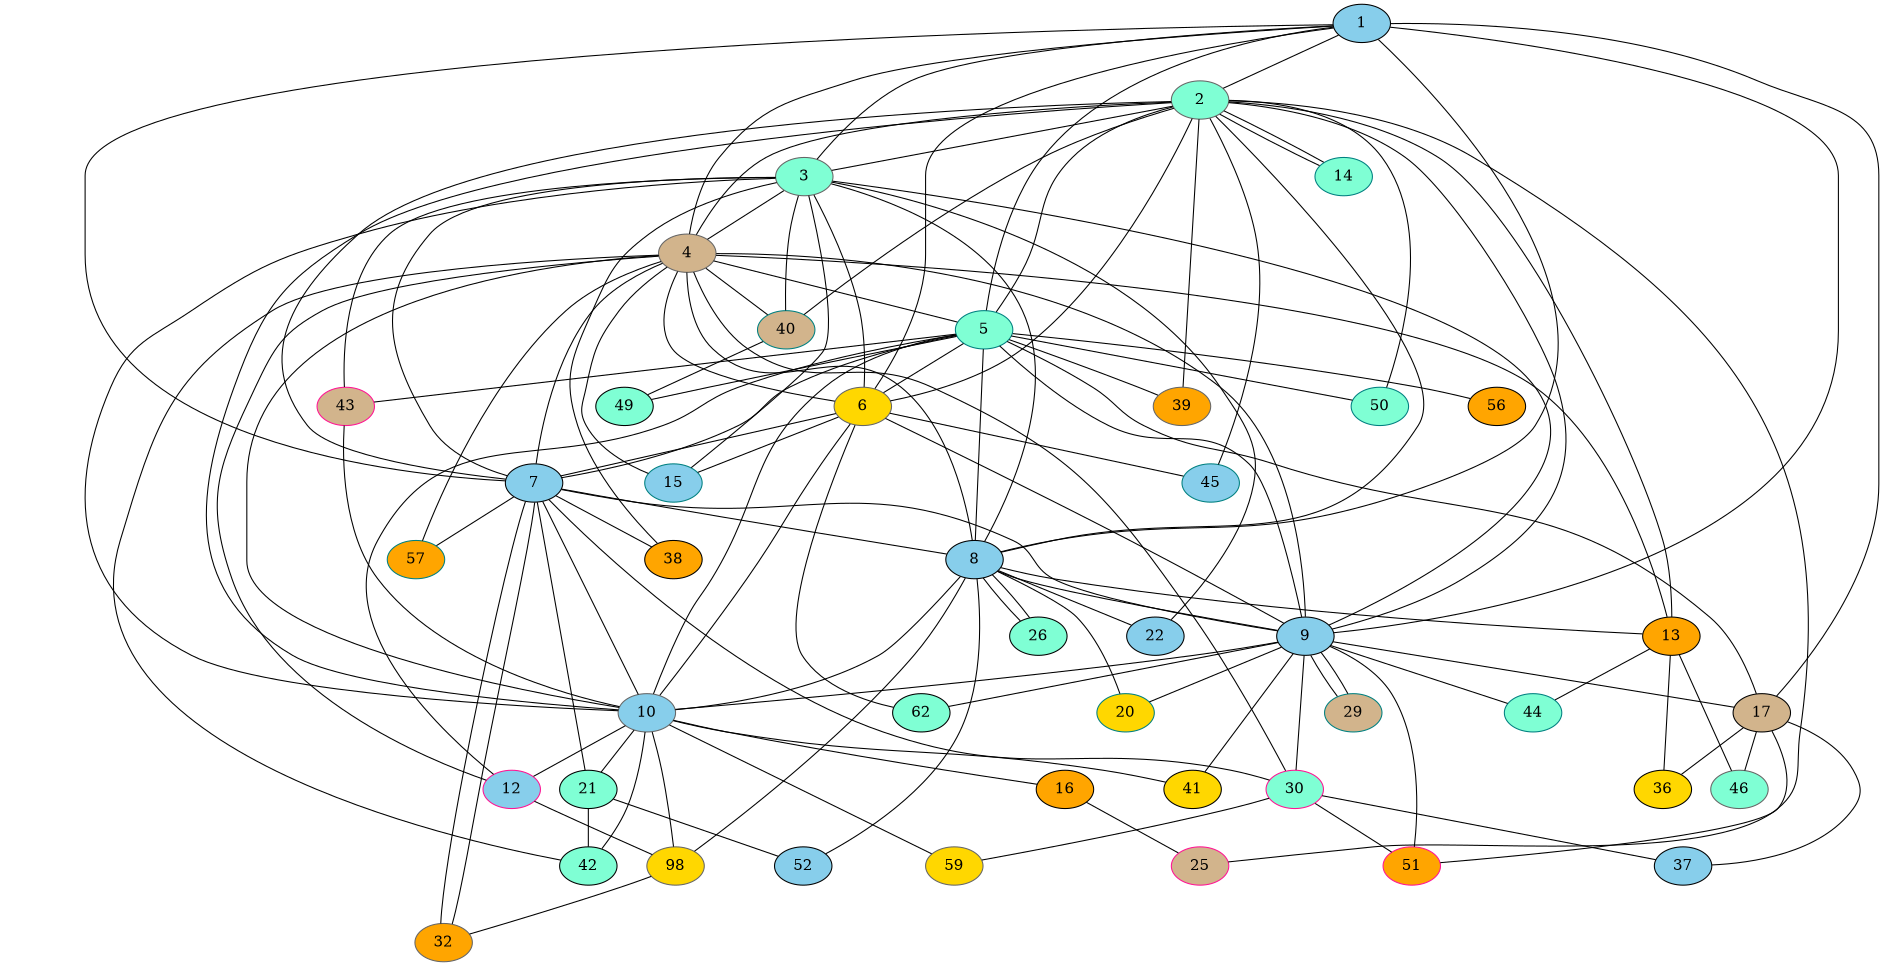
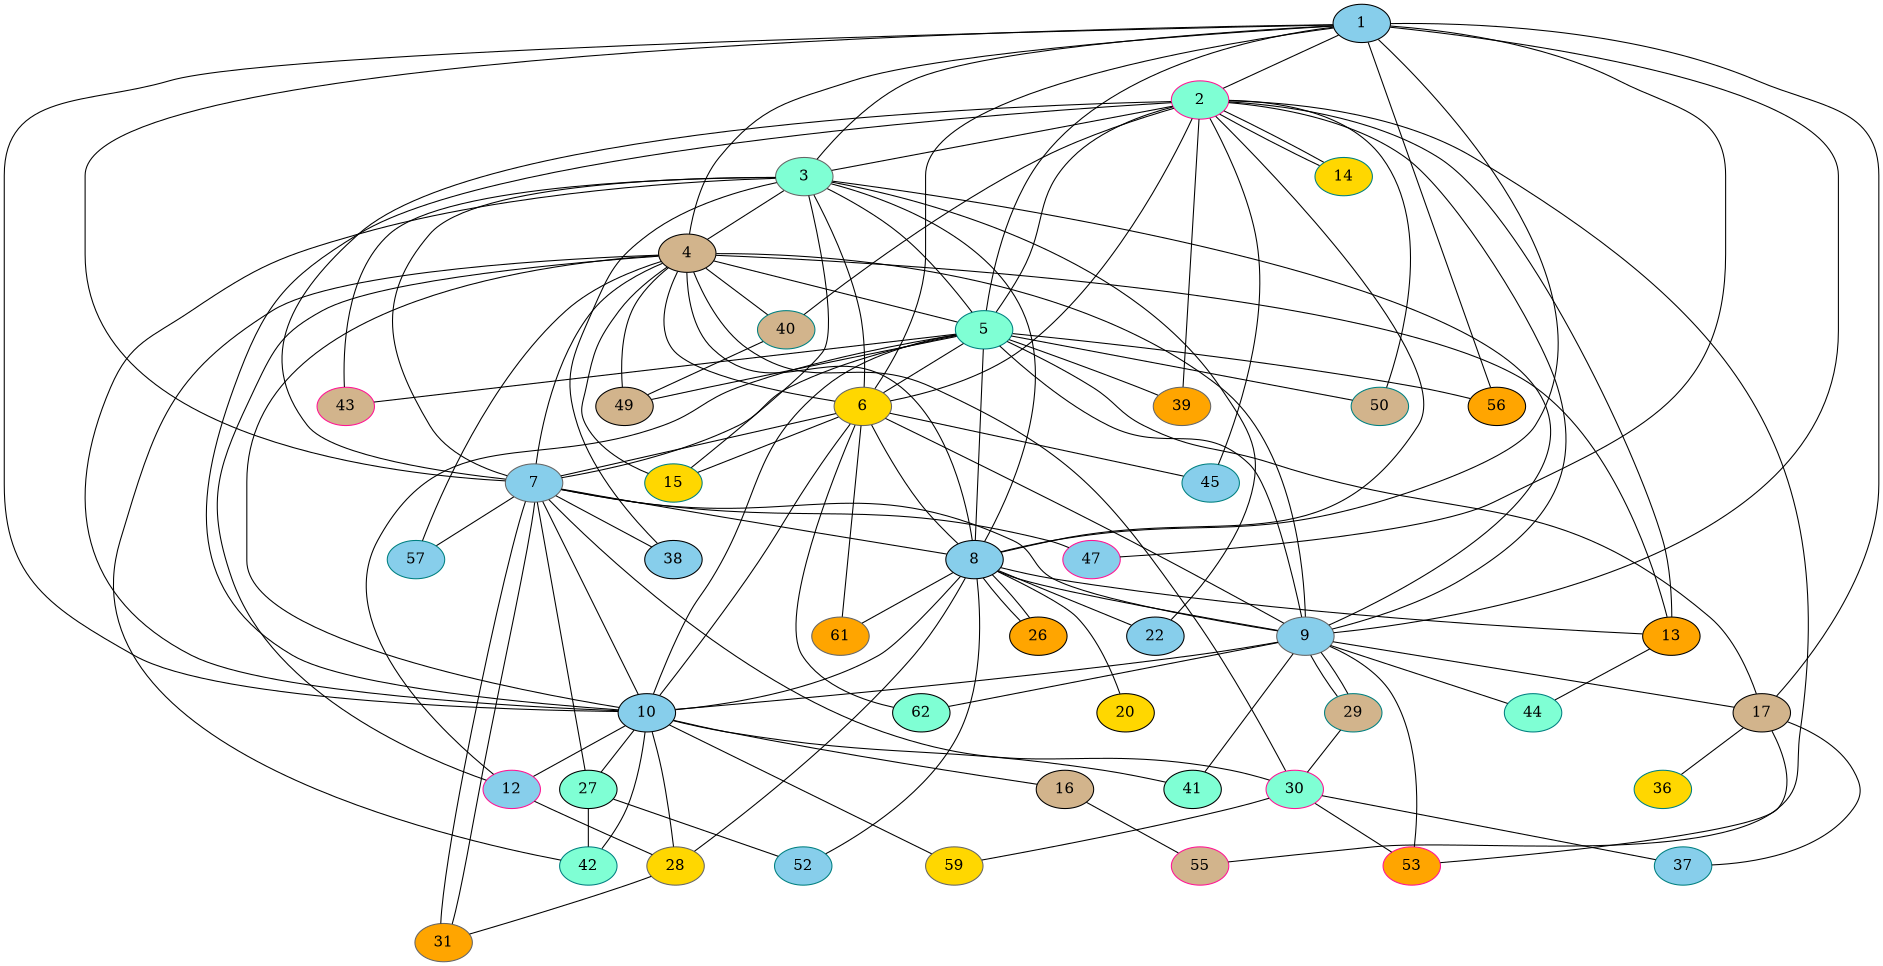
(1200, 100) -> (1200, 100)
(813, 141) -> (628, 320)
(1344, 177) -> (1344, 177)
none -> (1429, 215)
(788, 247) -> (901, 234)
(687, 253) -> (687, 253)
(625, 406) -> (625, 406)
(1380, 406) -> (1380, 406)
(534, 483) -> (534, 483)
(673, 483) -> (673, 483)
none -> (909, 488)
(416, 560) -> (416, 560)
(673, 560) -> (673, 560)
none -> (1092, 560)
(420, 620) -> (134, 89)
none -> (840, 636)
(1038, 636) -> (1038, 636)
(1305, 636) -> (1305, 636)
(1215, 675) -> none
(647, 713) -> (647, 713)
(1126, 713) -> (1126, 713)
(1300, 713) -> (1324, 751)
(1667, 713) -> none
(588, 789) -> (588, 789)
(1065, 789) -> (1065, 789)
(1193, 789) -> (1193, 789)
(1663, 789) -> (1663, 789)
(1739, 789) -> none
(588, 866) -> (588, 866)
(676, 866) -> (676, 866)
(803, 866) -> (803, 866)
(1200, 866) -> (1200, 866)
(1412, 866) -> (1412, 866)
(1683, 866) -> (1683, 866)
(444, 943) -> (444, 943)
